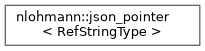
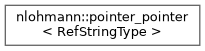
(103, 25) -> (103, 25)
